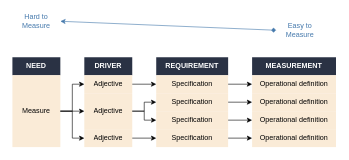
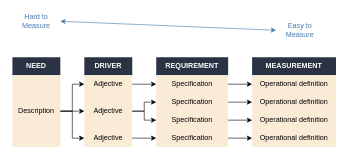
(270, 30) -> (270, 30)
(36, 111) -> (36, 111)
